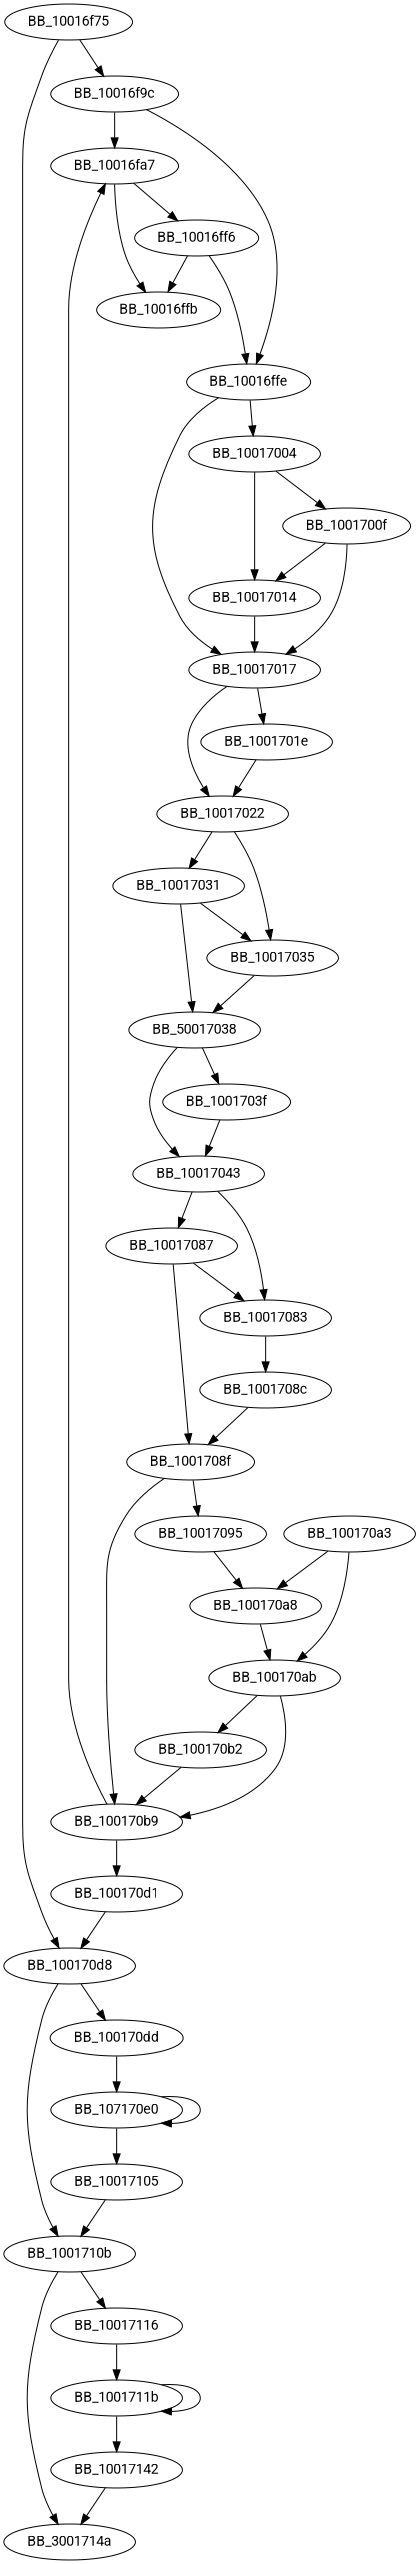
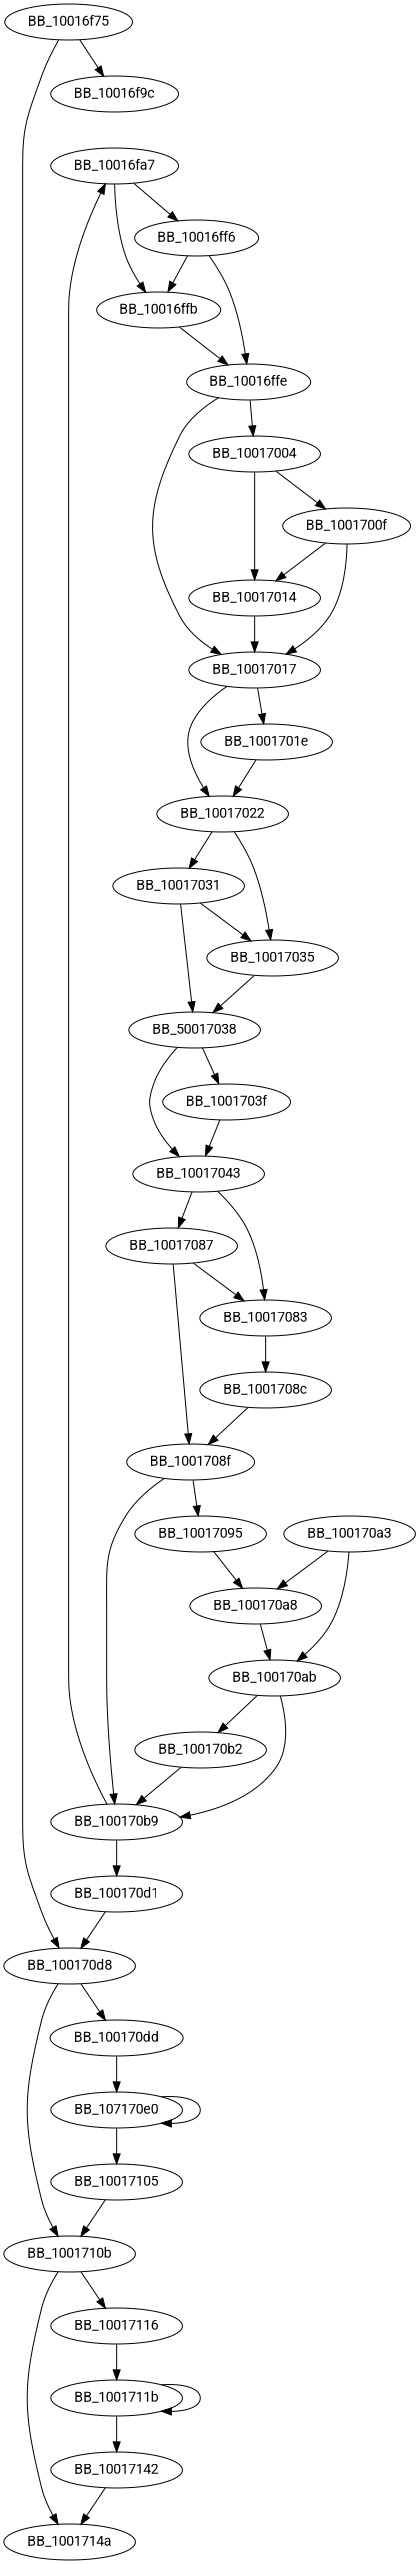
(115, 125) -> none
(261, 207) -> (200, 343)
(70, 2542) -> (70, 2542)
